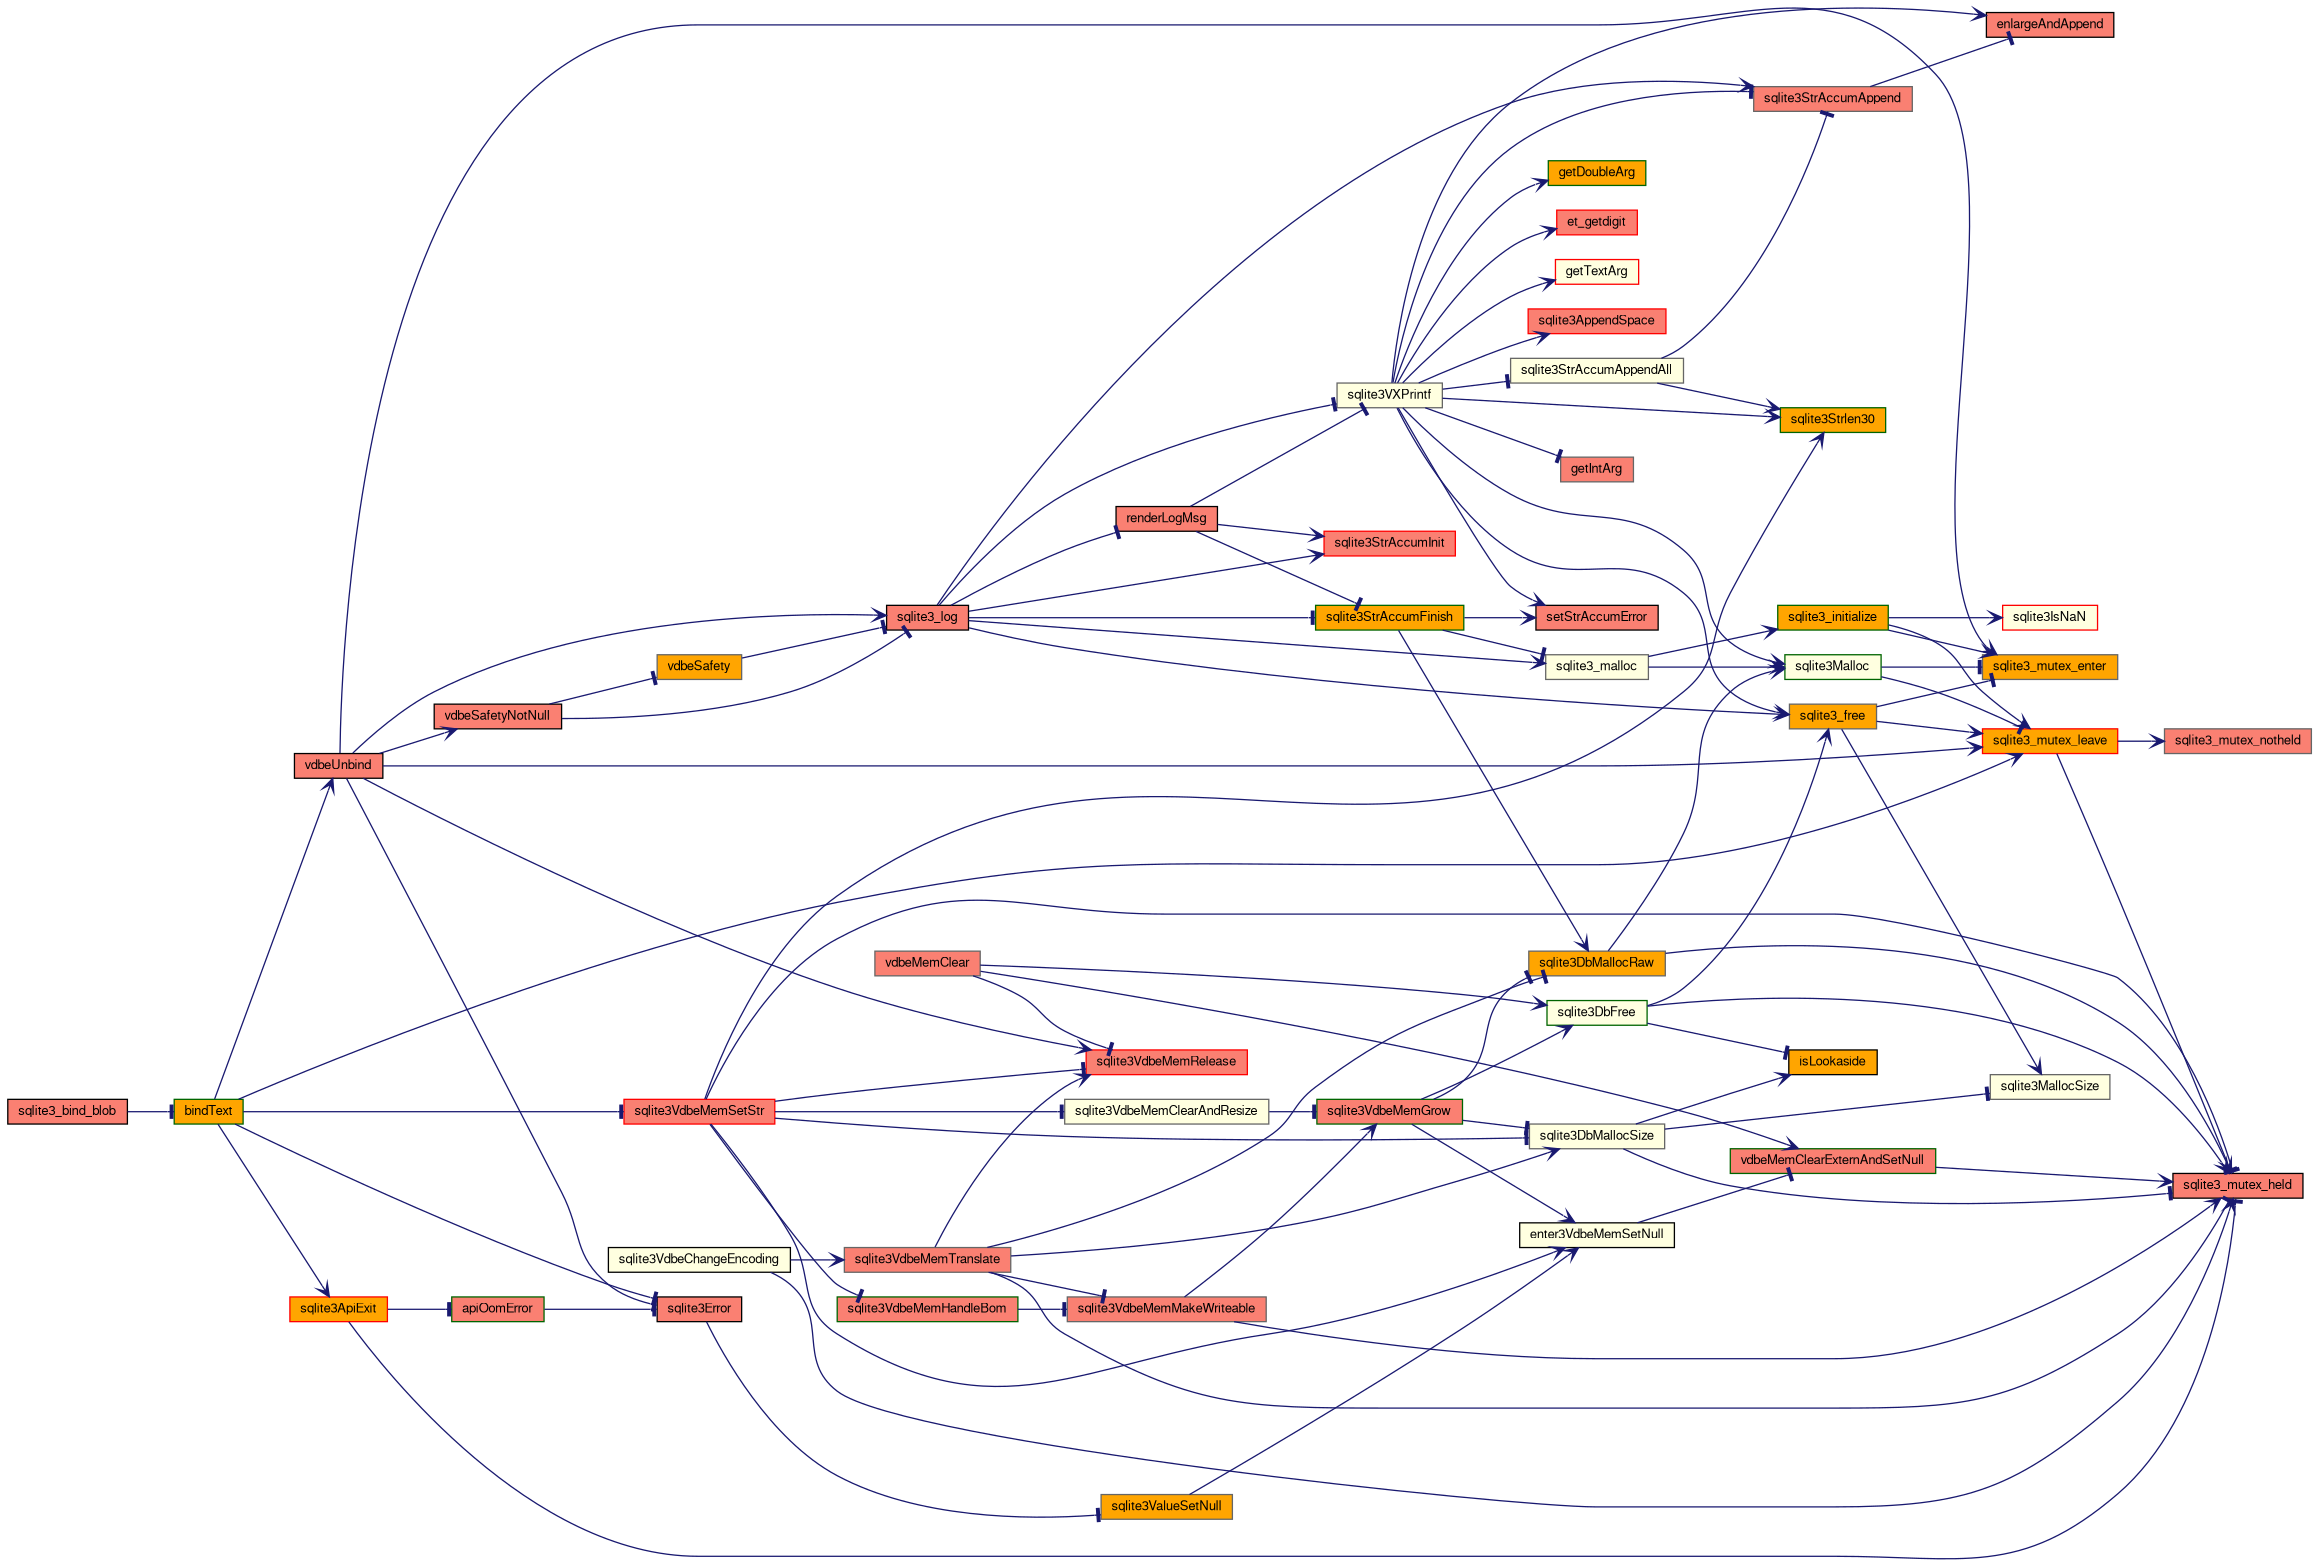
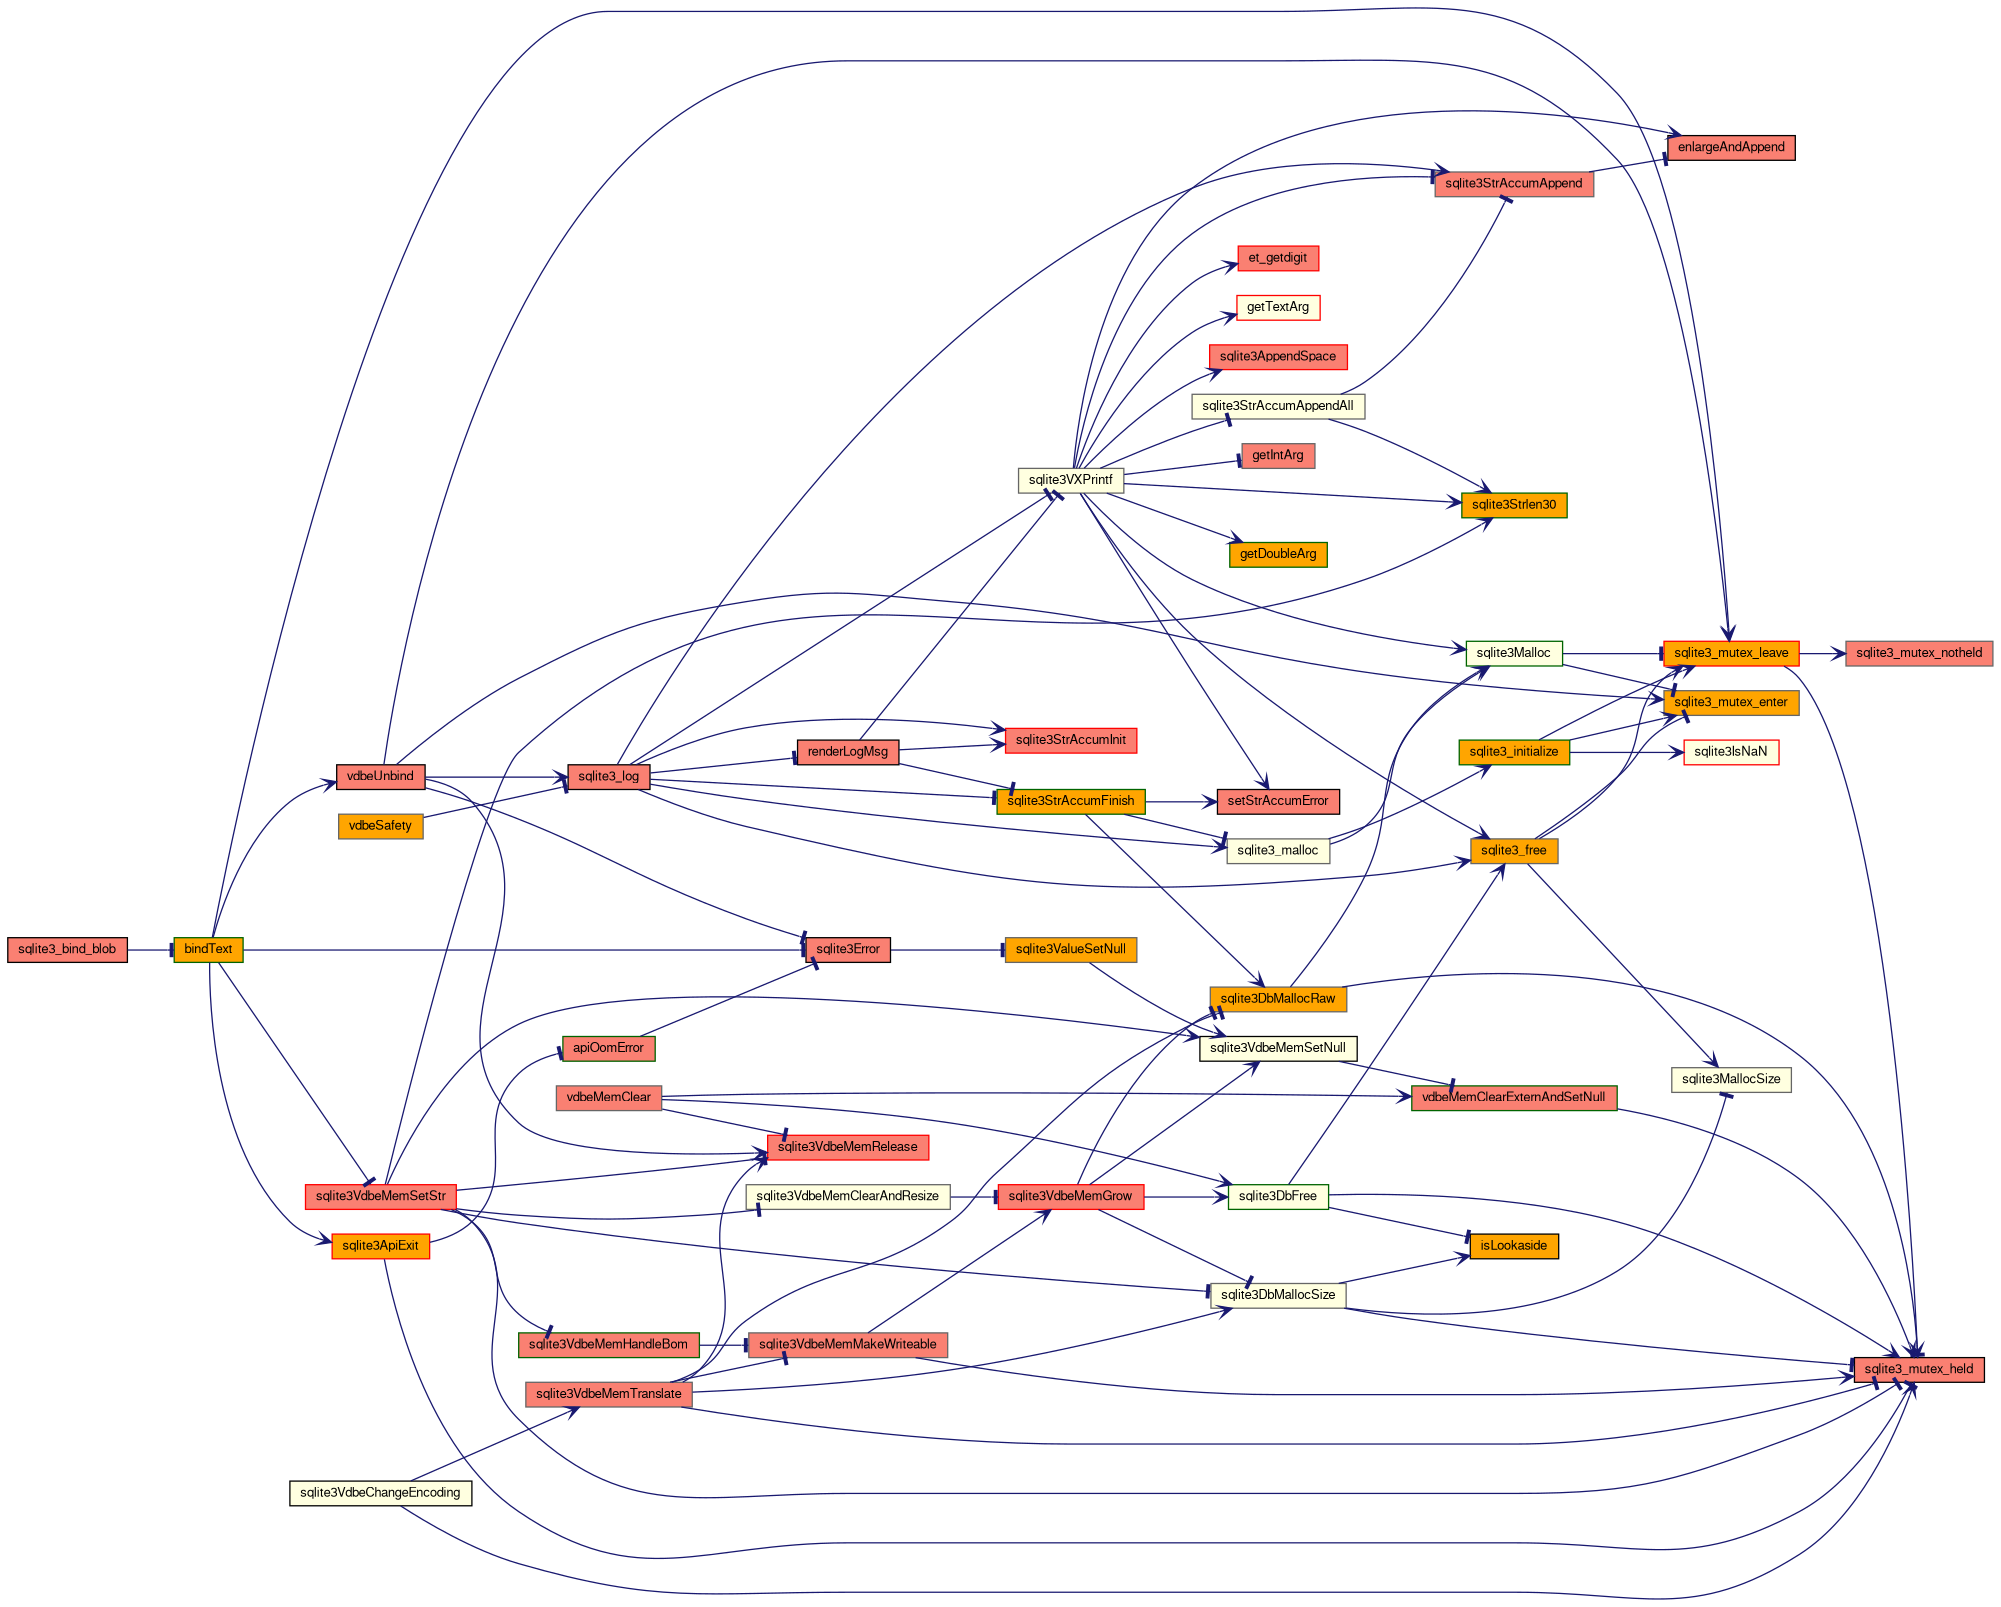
(498, 716) -> none
(1390, 1112) -> (1071, 1197)
(1597, 1235) -> (1279, 1049)
